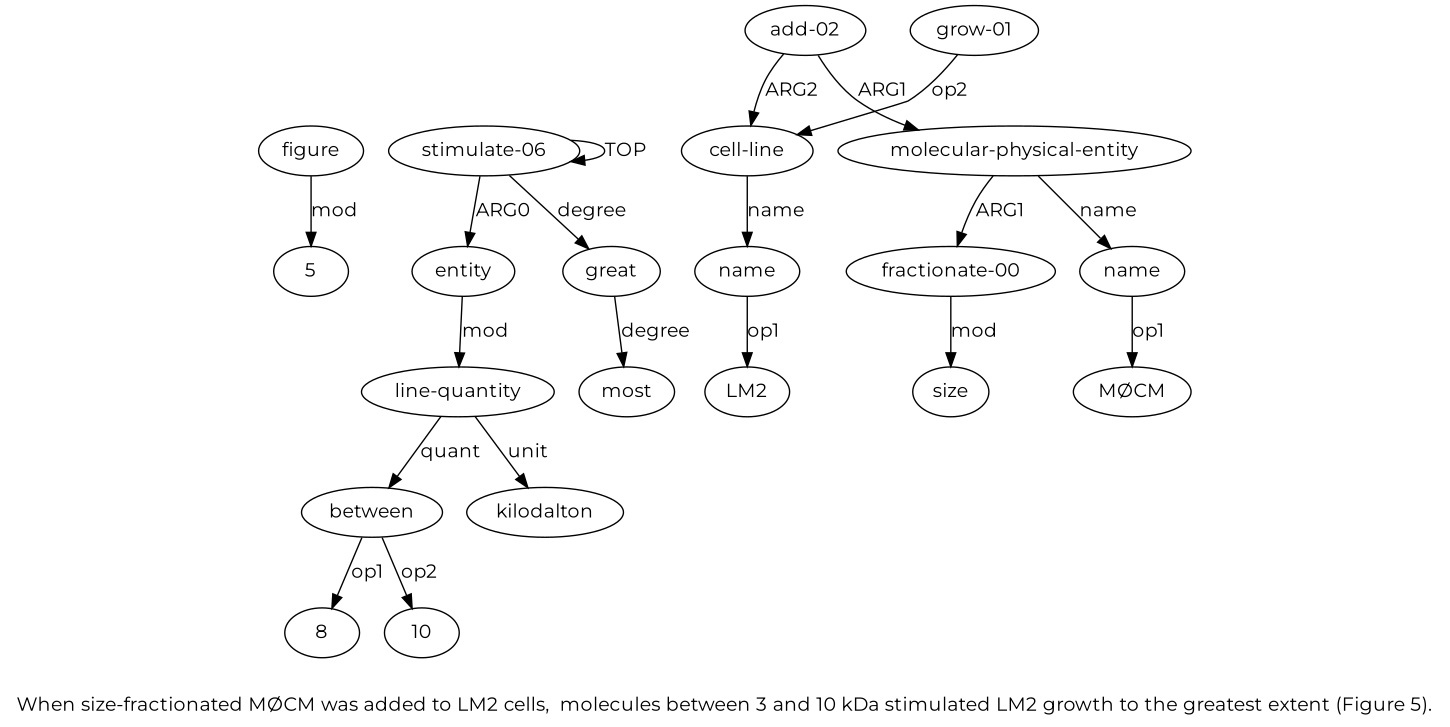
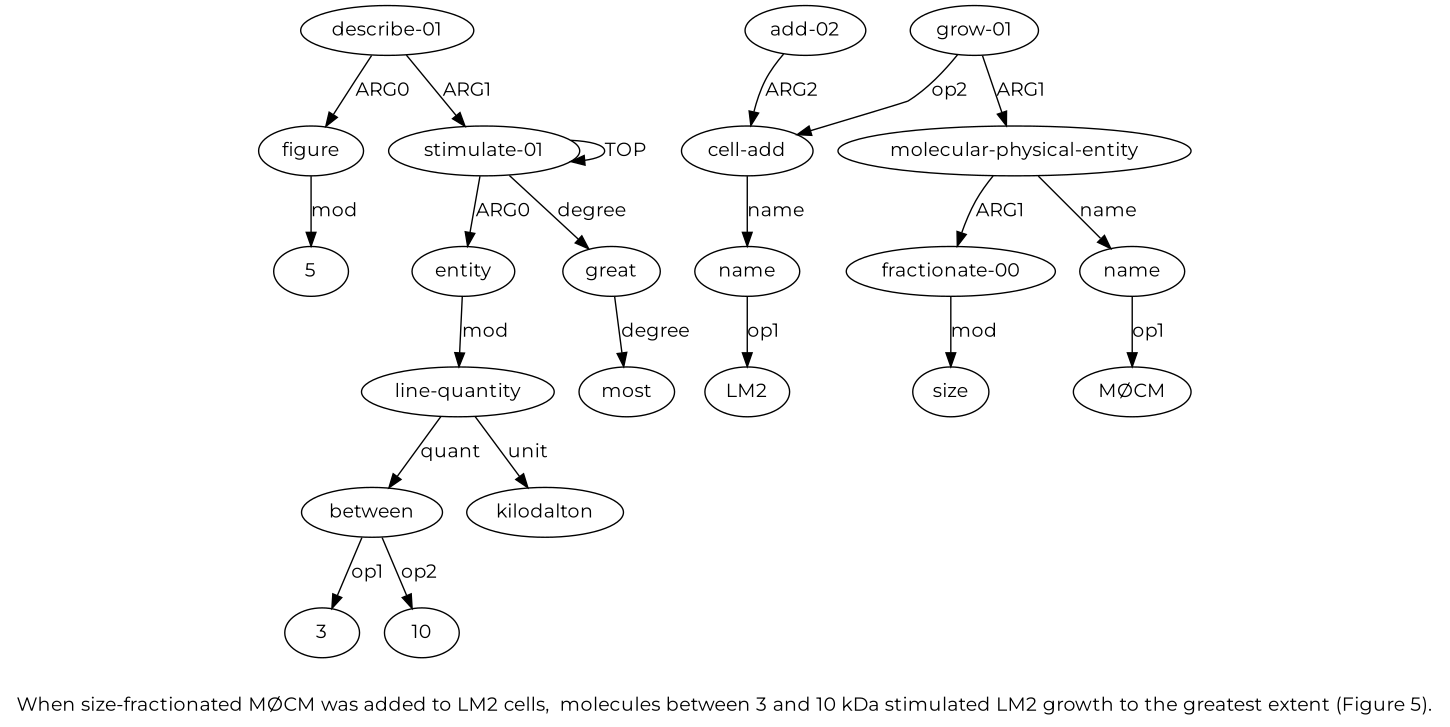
none -> (387, 30)
(855, 99) -> (992, 84)
(484, 151) -> (484, 151)
(747, 151) -> (747, 151)
(322, 633) -> (322, 633)
